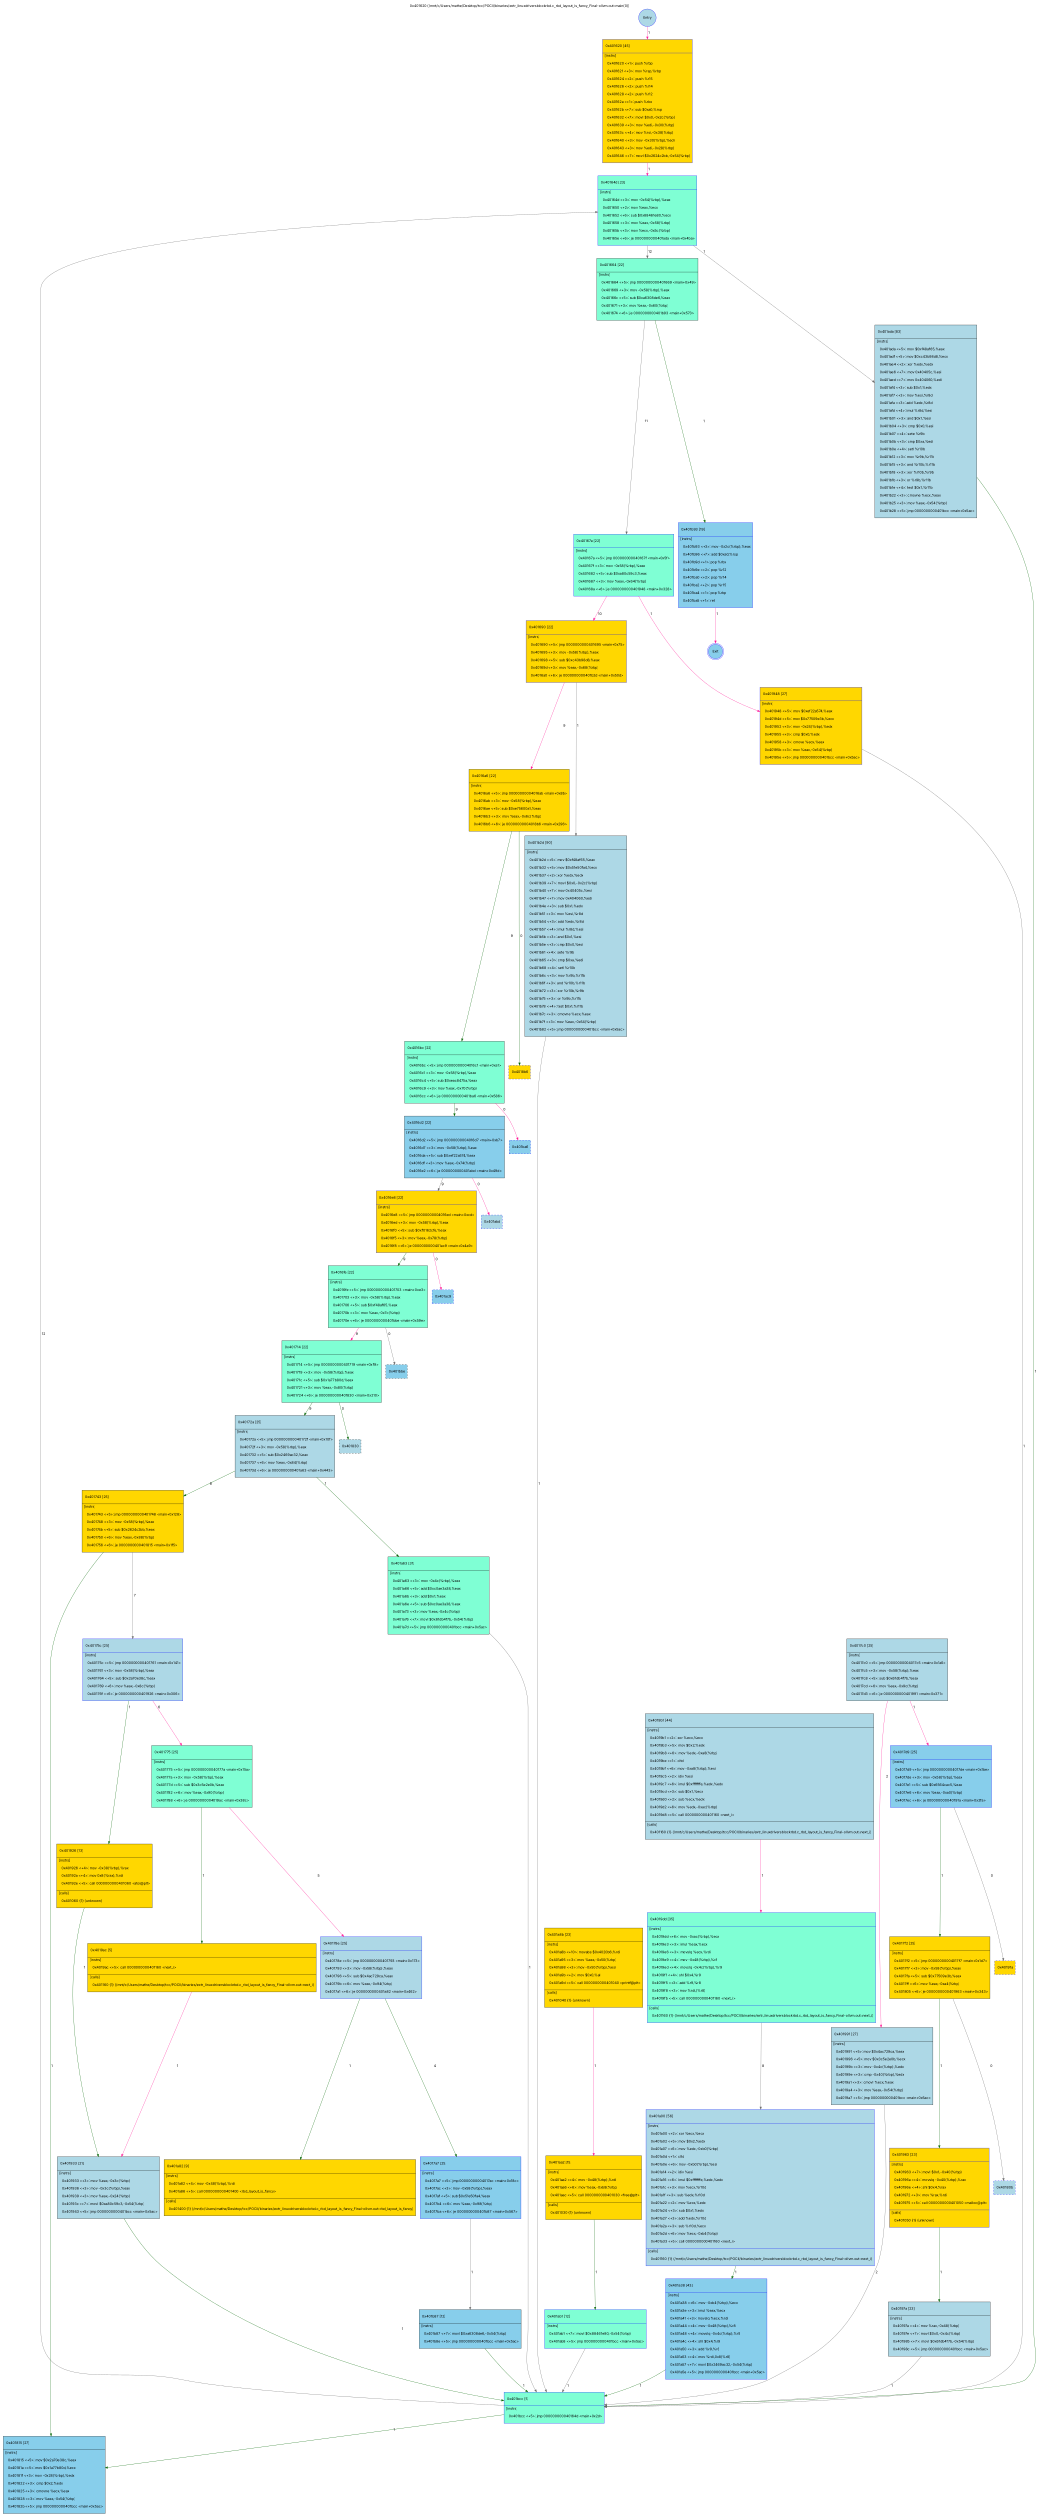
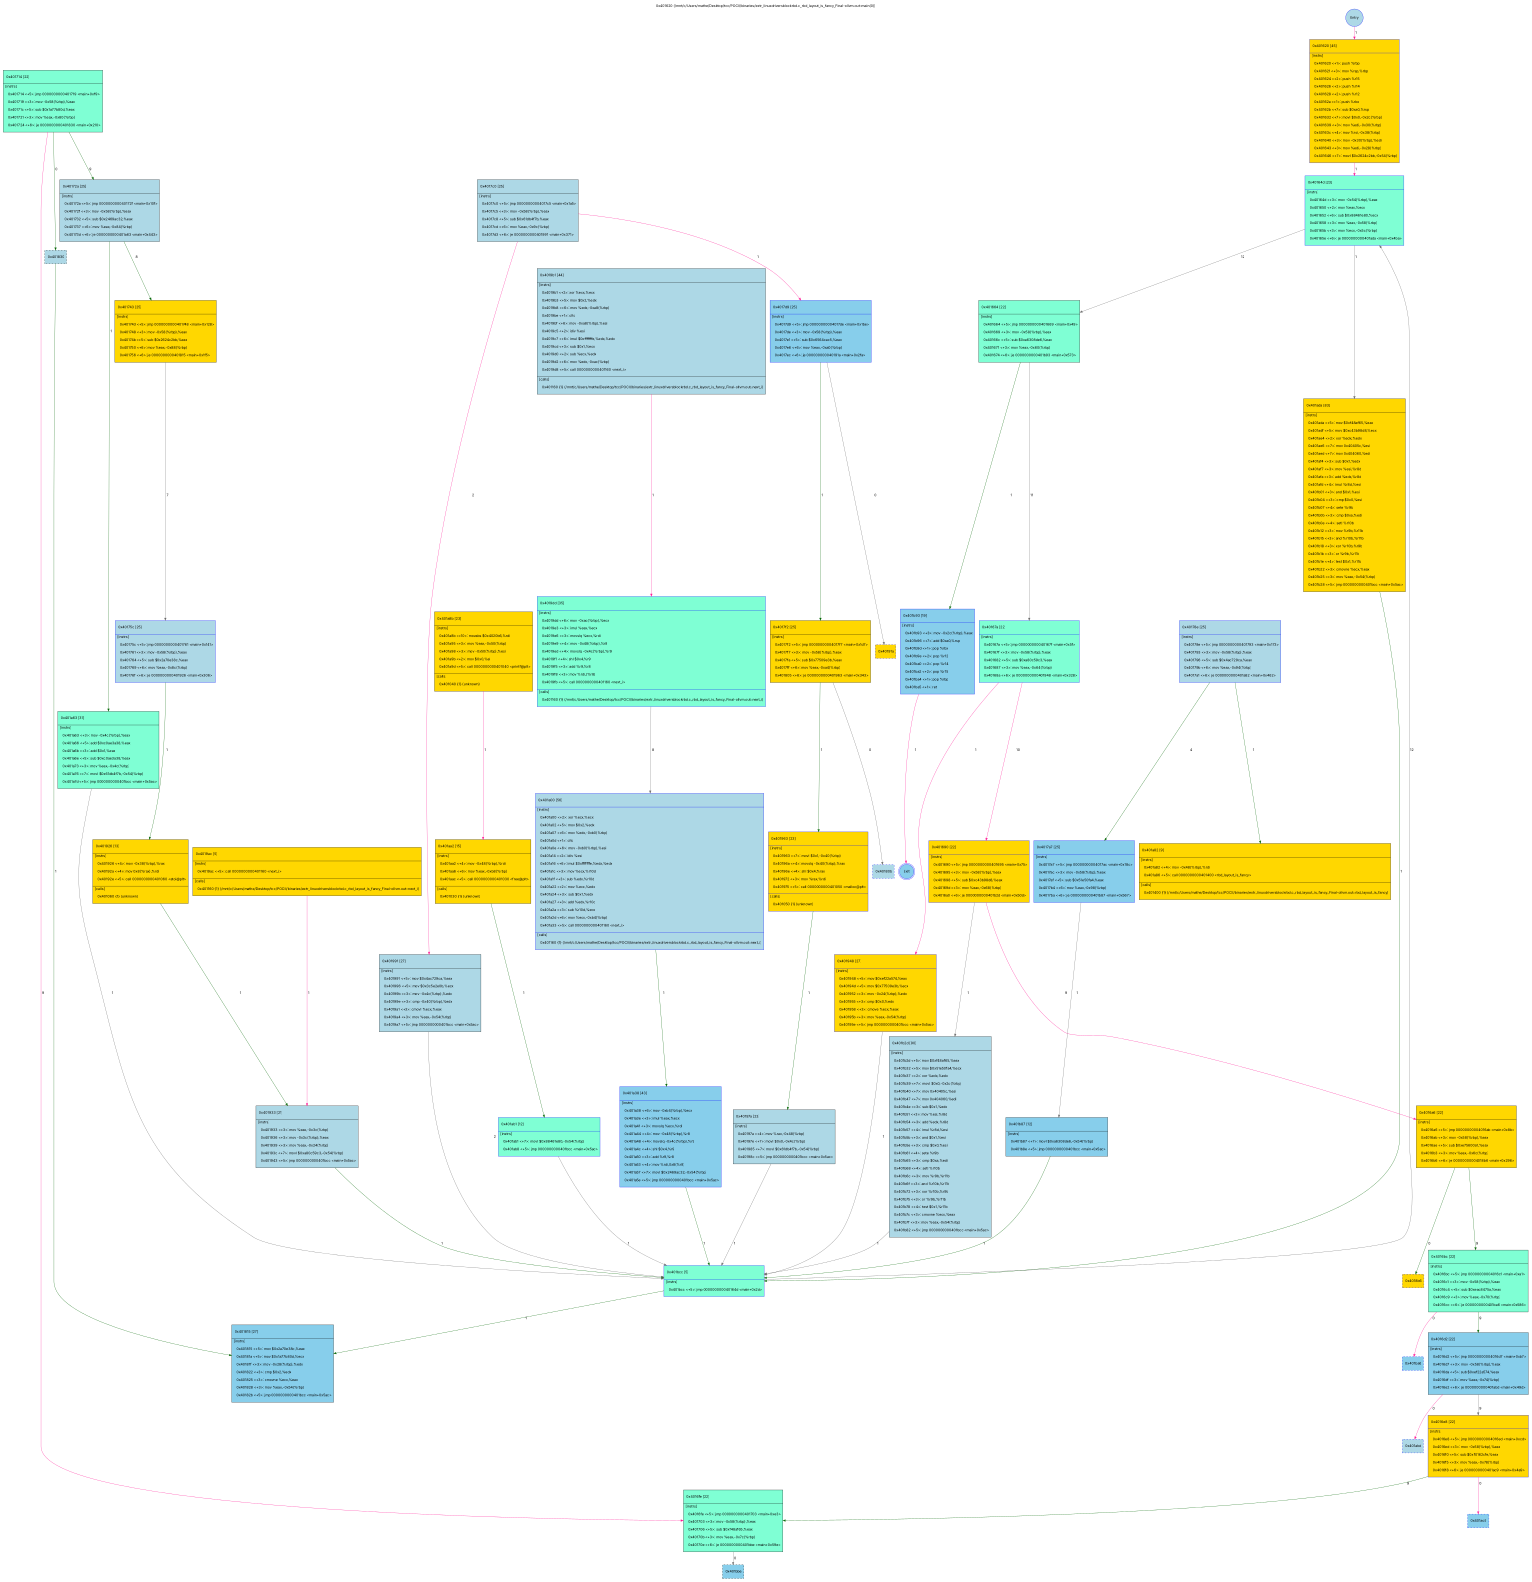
(926, 422) -> (1354, 495)
(355, 1333) -> (41, 1116)
(202, 1777) -> none
(50, 1986) -> (54, 871)
